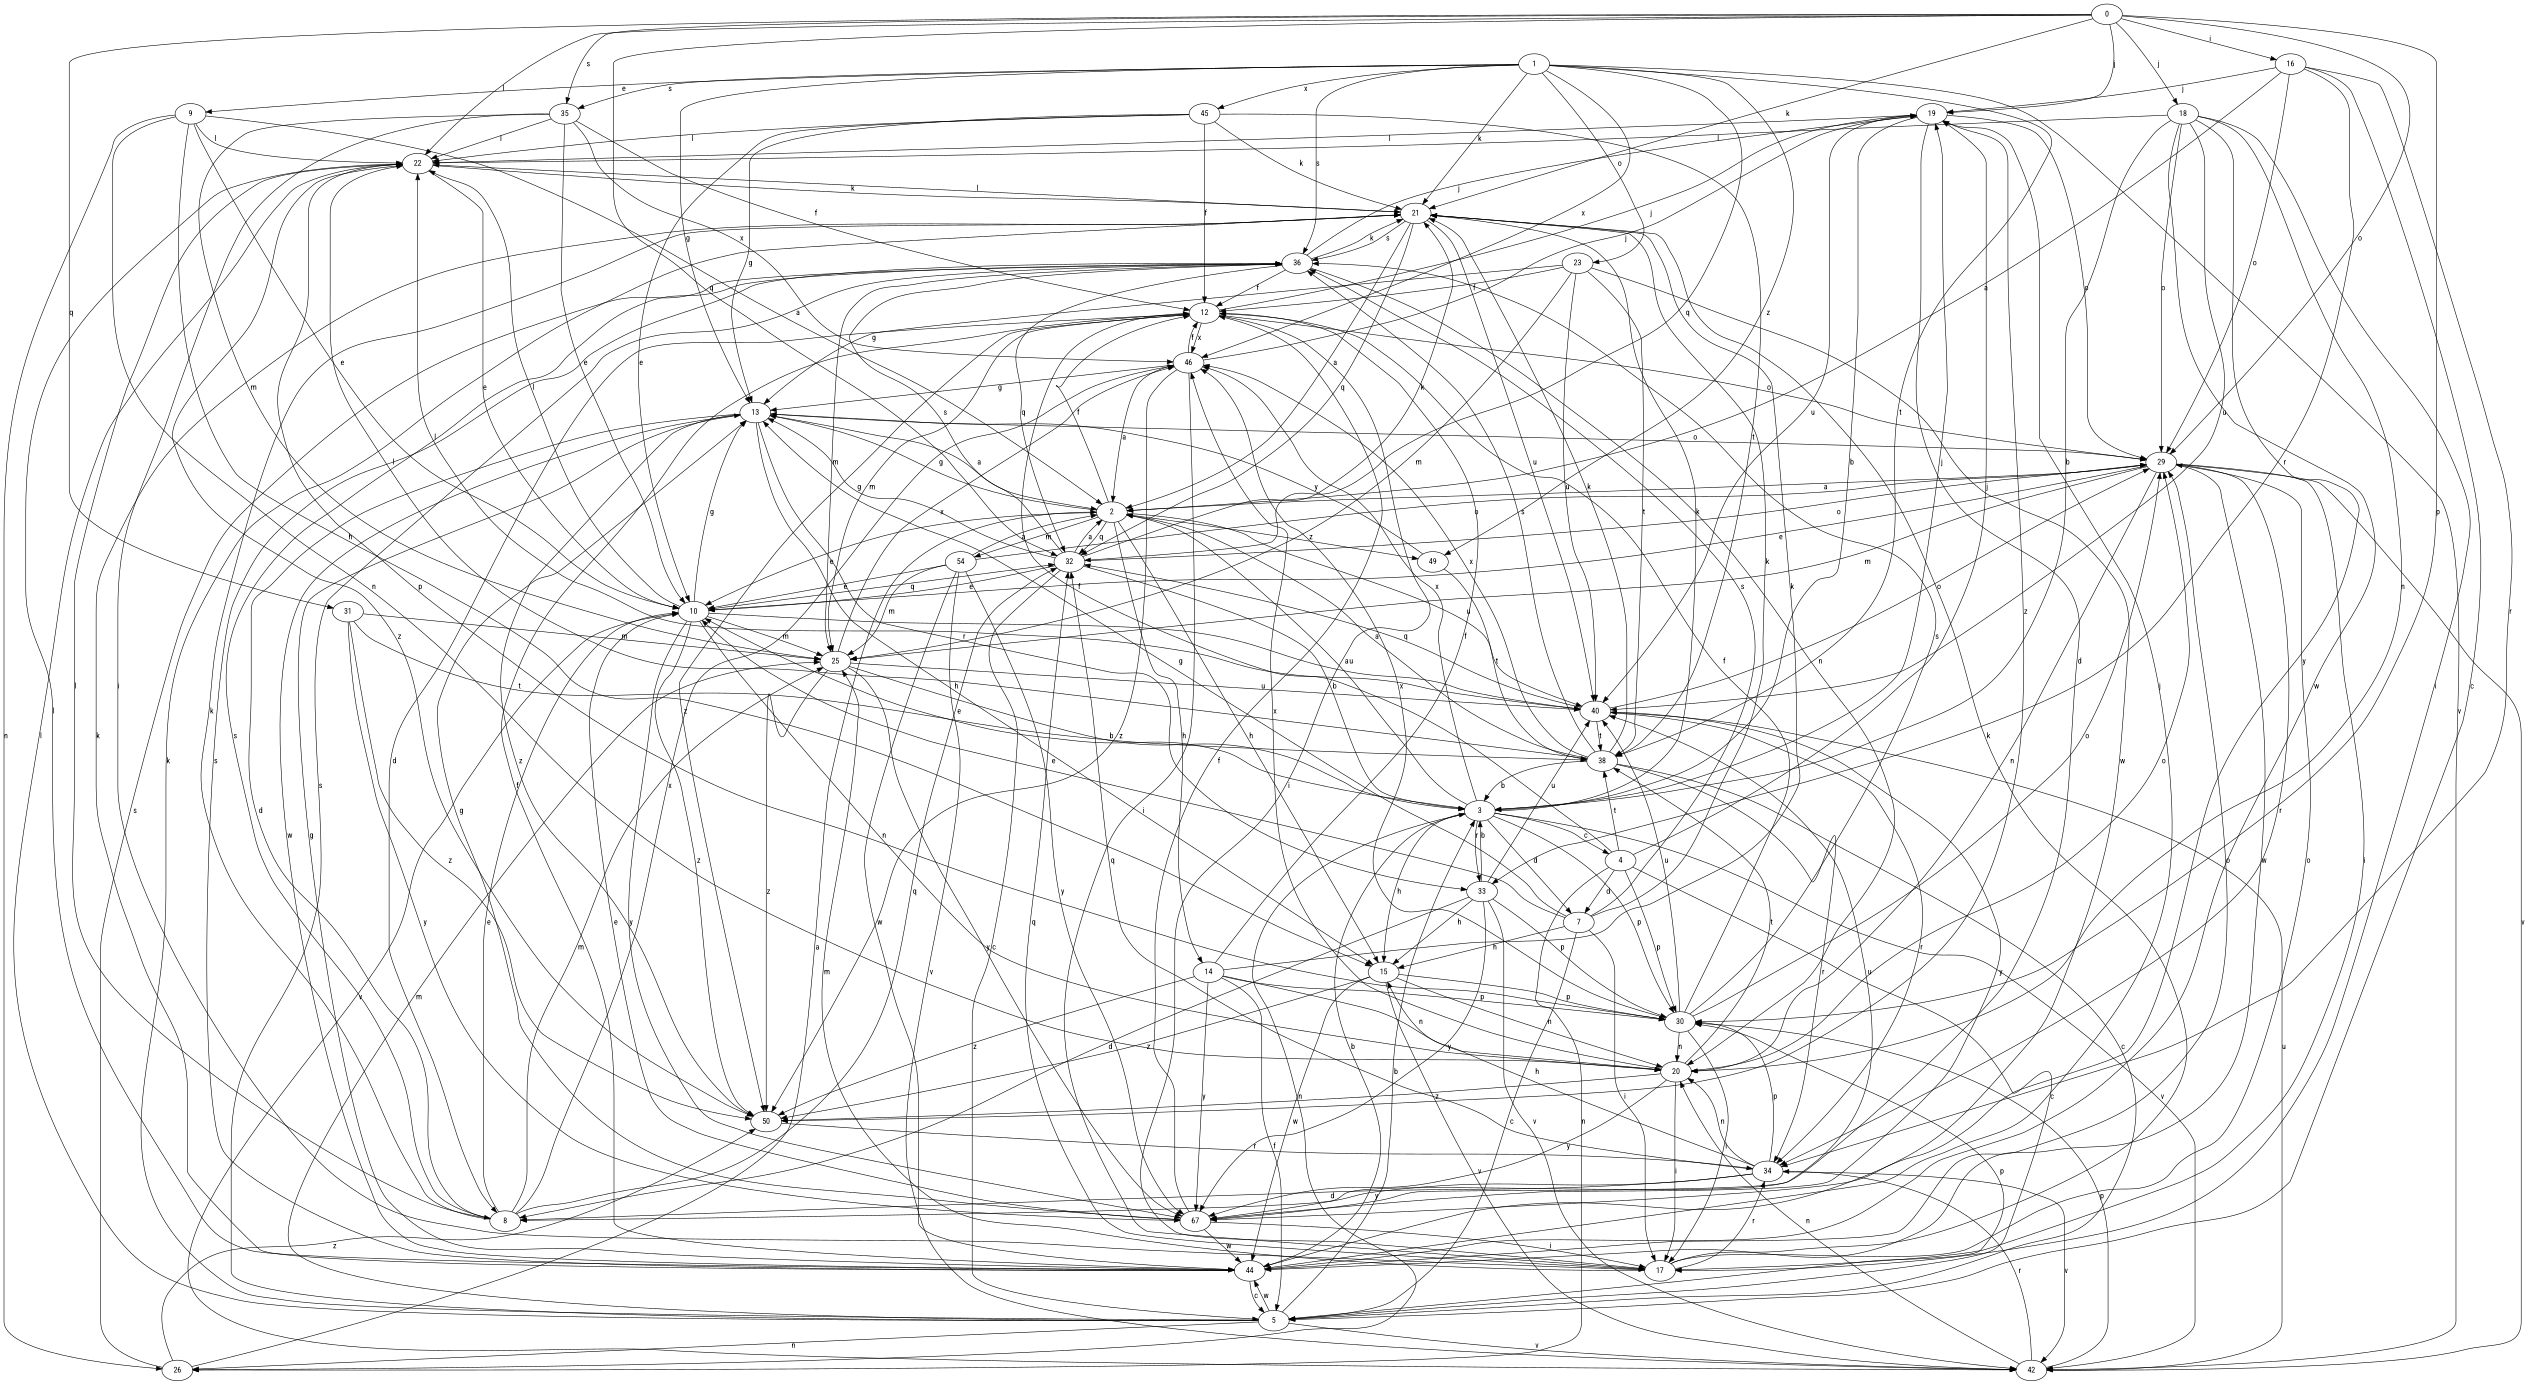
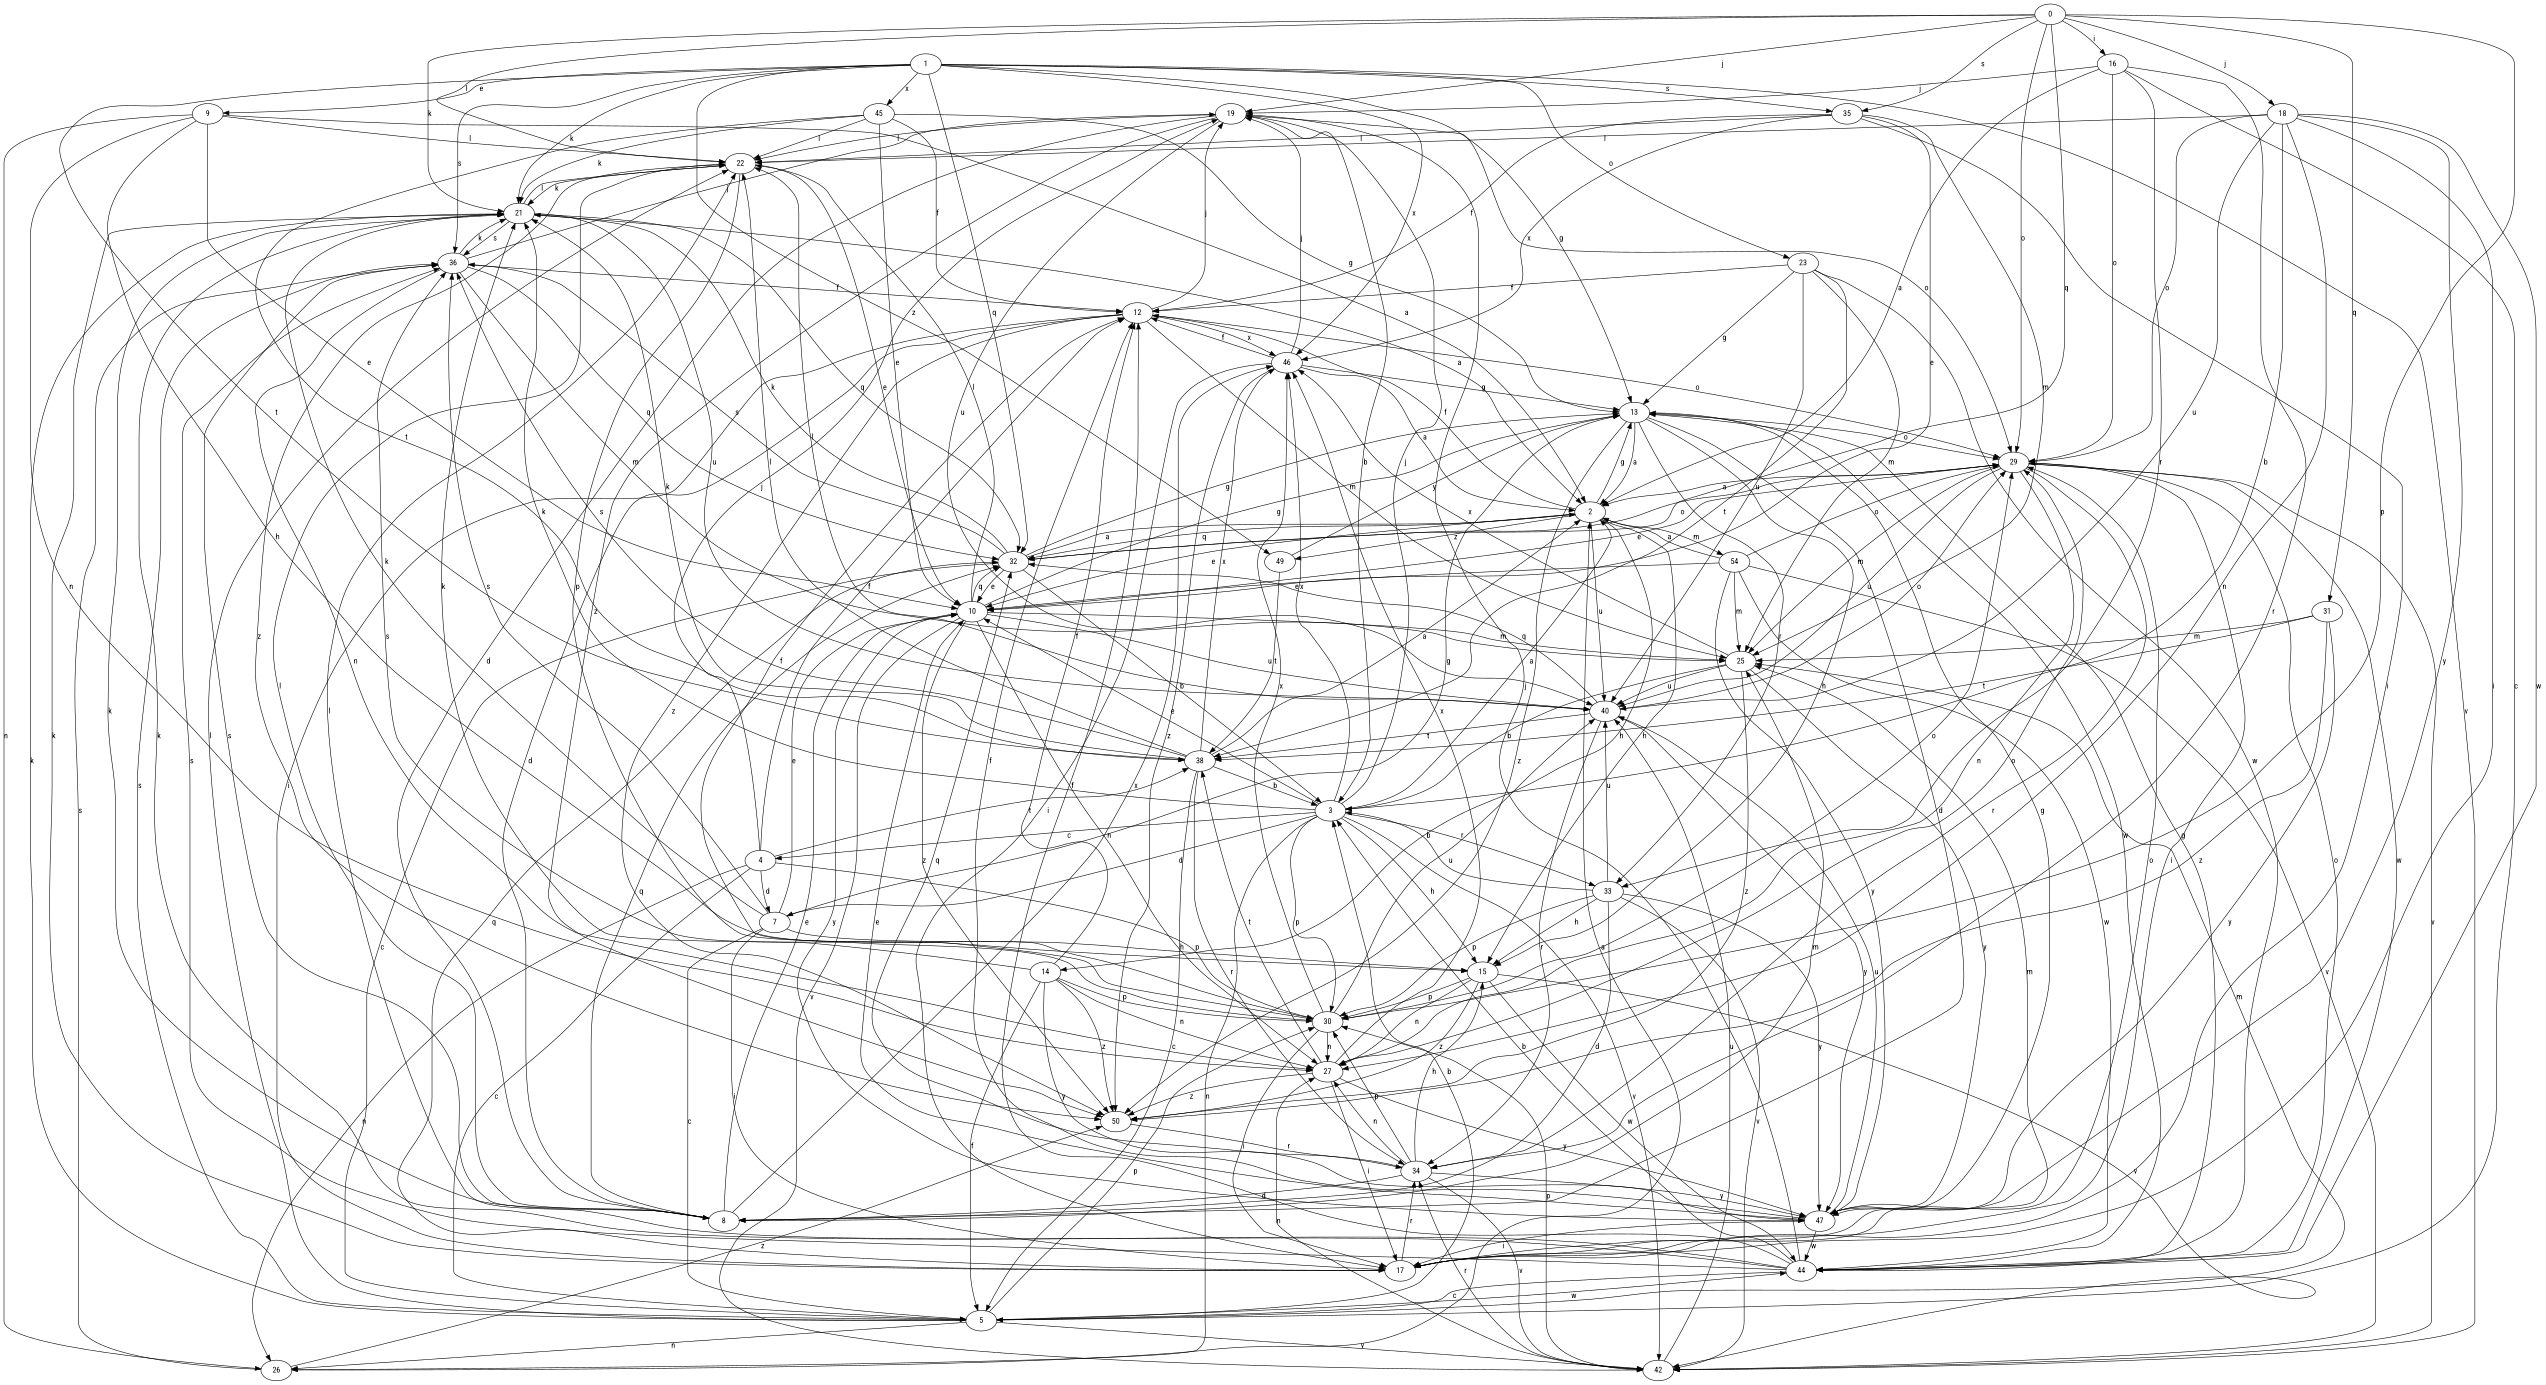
none -> (1838, 611)
(1676, 1072) -> (1328, 1072)
(1195, 1221) -> (1820, 1221)
